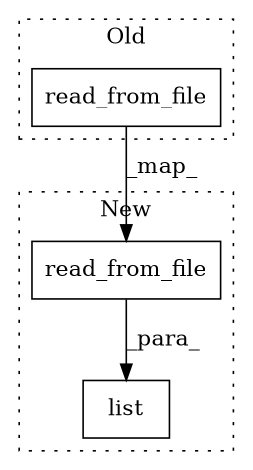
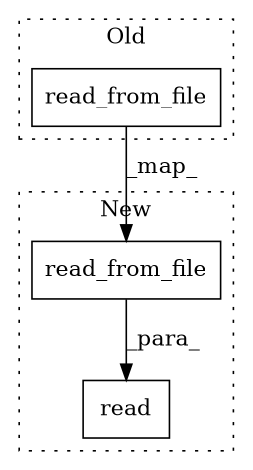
(126, 409) -> (126, 409)
